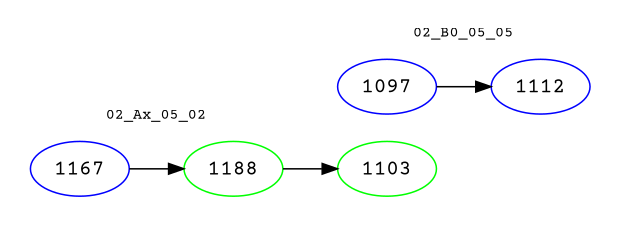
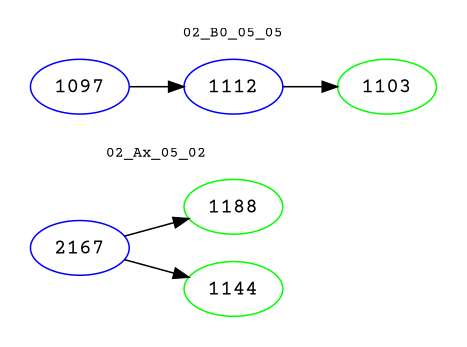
(80, 169) -> (80, 248)
(304, 169) -> (302, 87)
none -> (233, 289)
